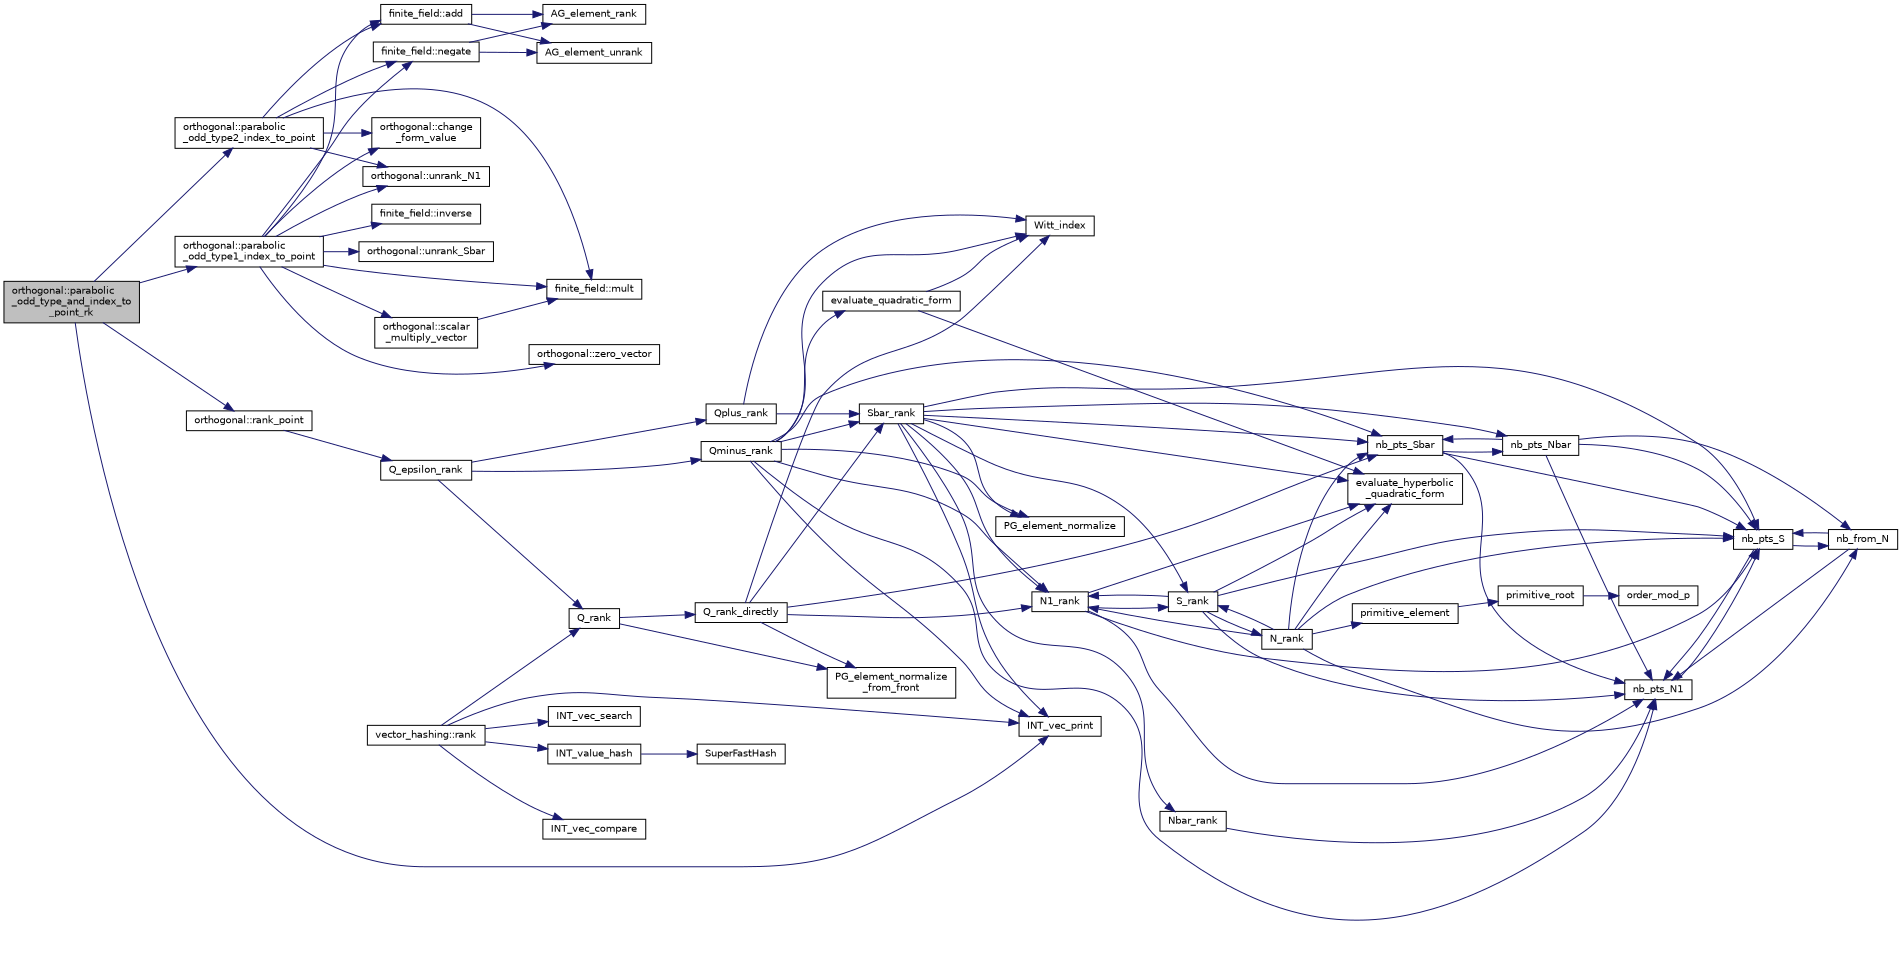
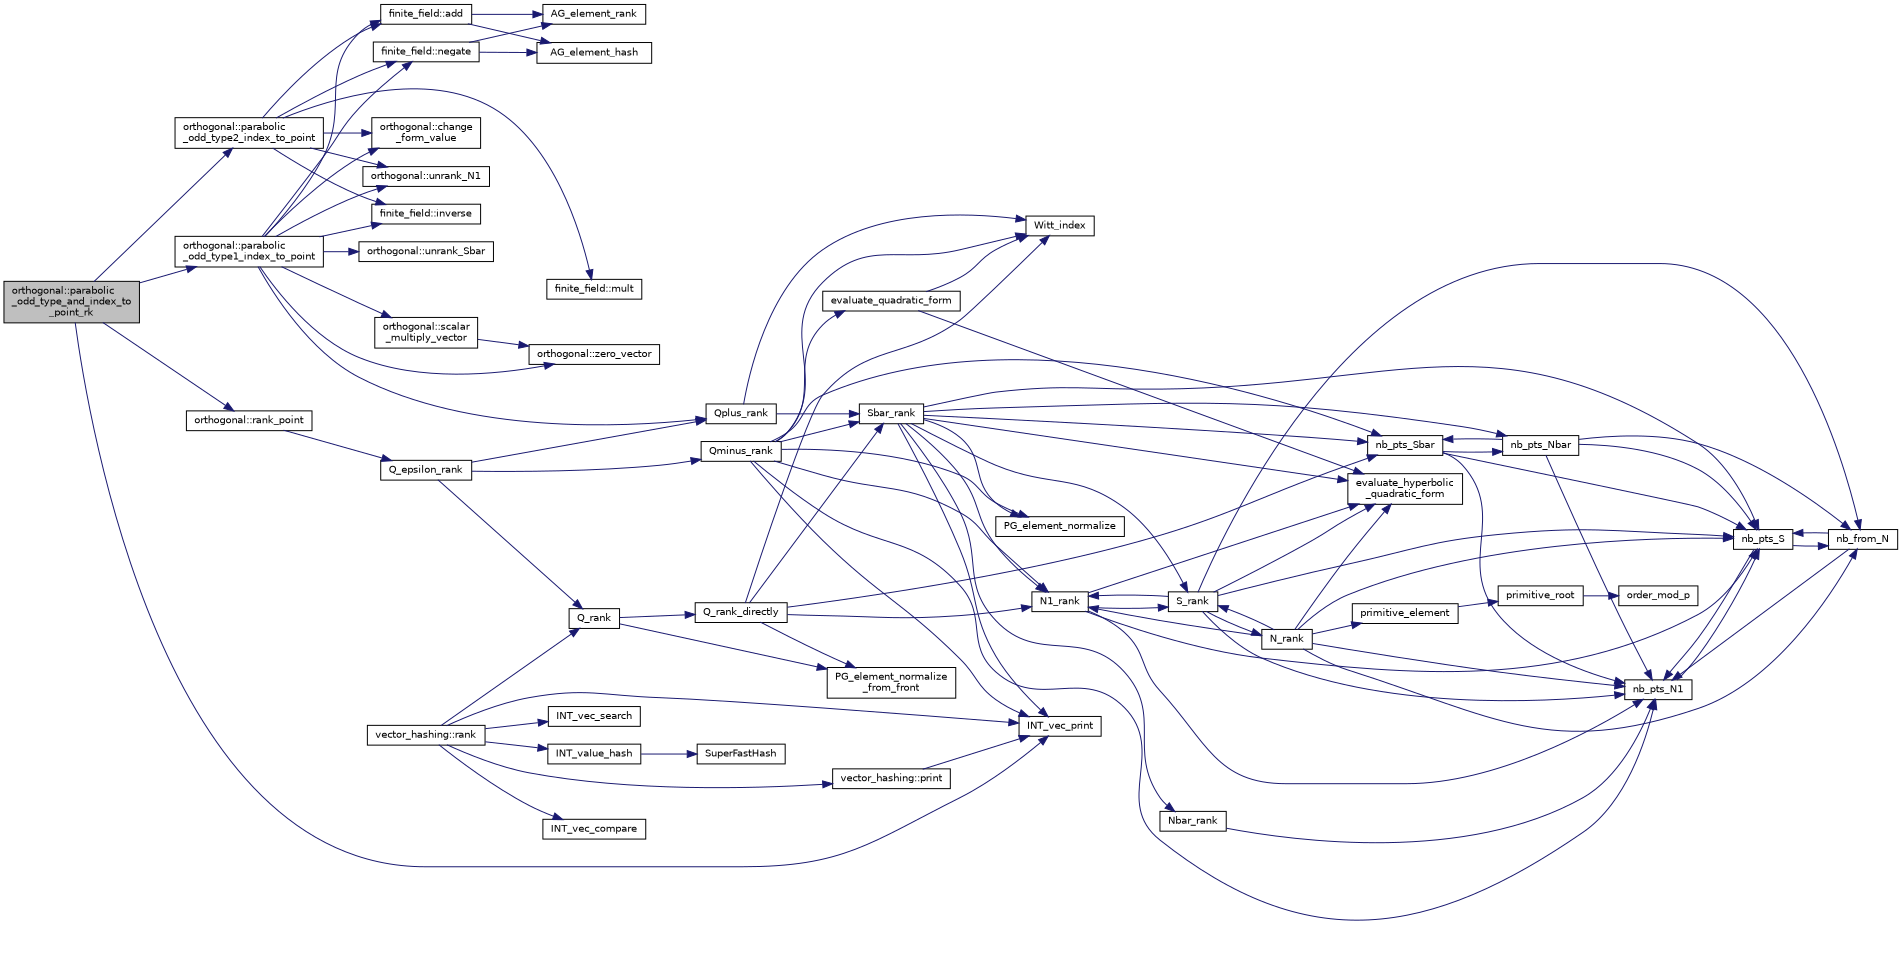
(594, 53) -> (594, 53)
none -> (320, 176)
none -> (1524, 266)
(430, 278) -> (449, 409)
(513, 310) -> (498, 342)
(1307, 536) -> (1448, 665)
none -> (891, 779)
